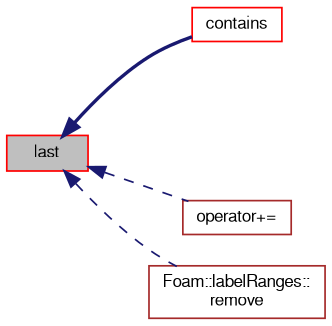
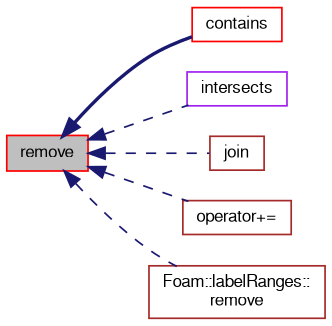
none -> (237, 89)
(47, 153) -> (47, 153)
none -> (237, 153)
